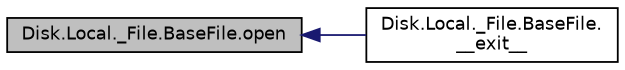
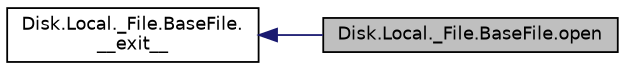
(343, 35) -> (300, 35)
